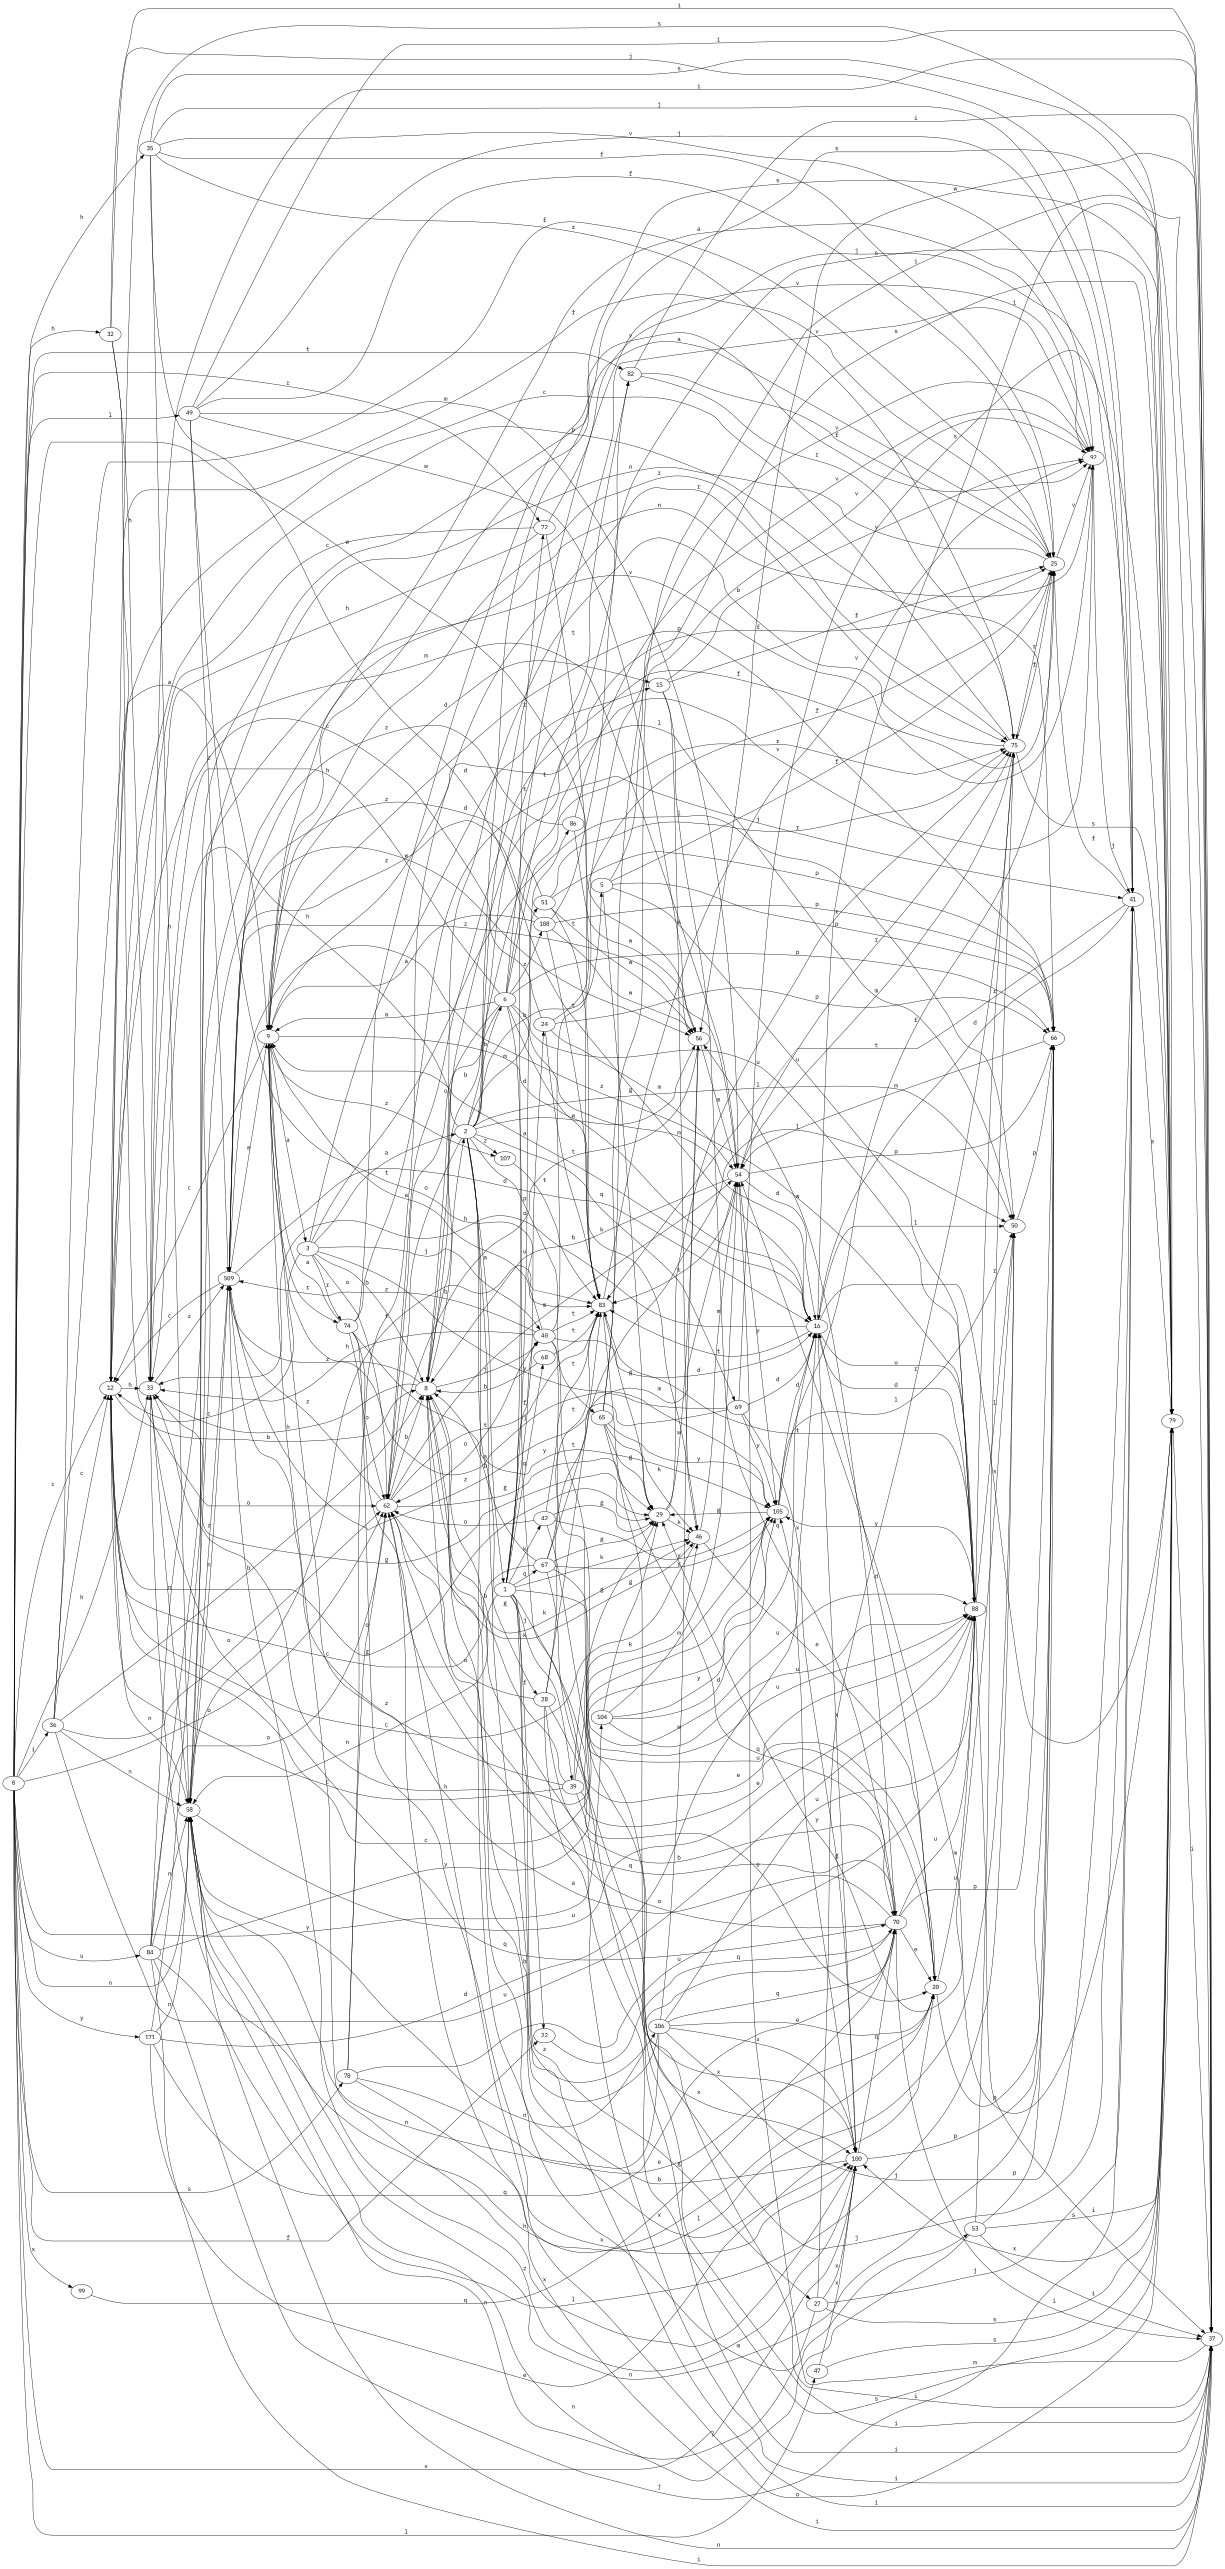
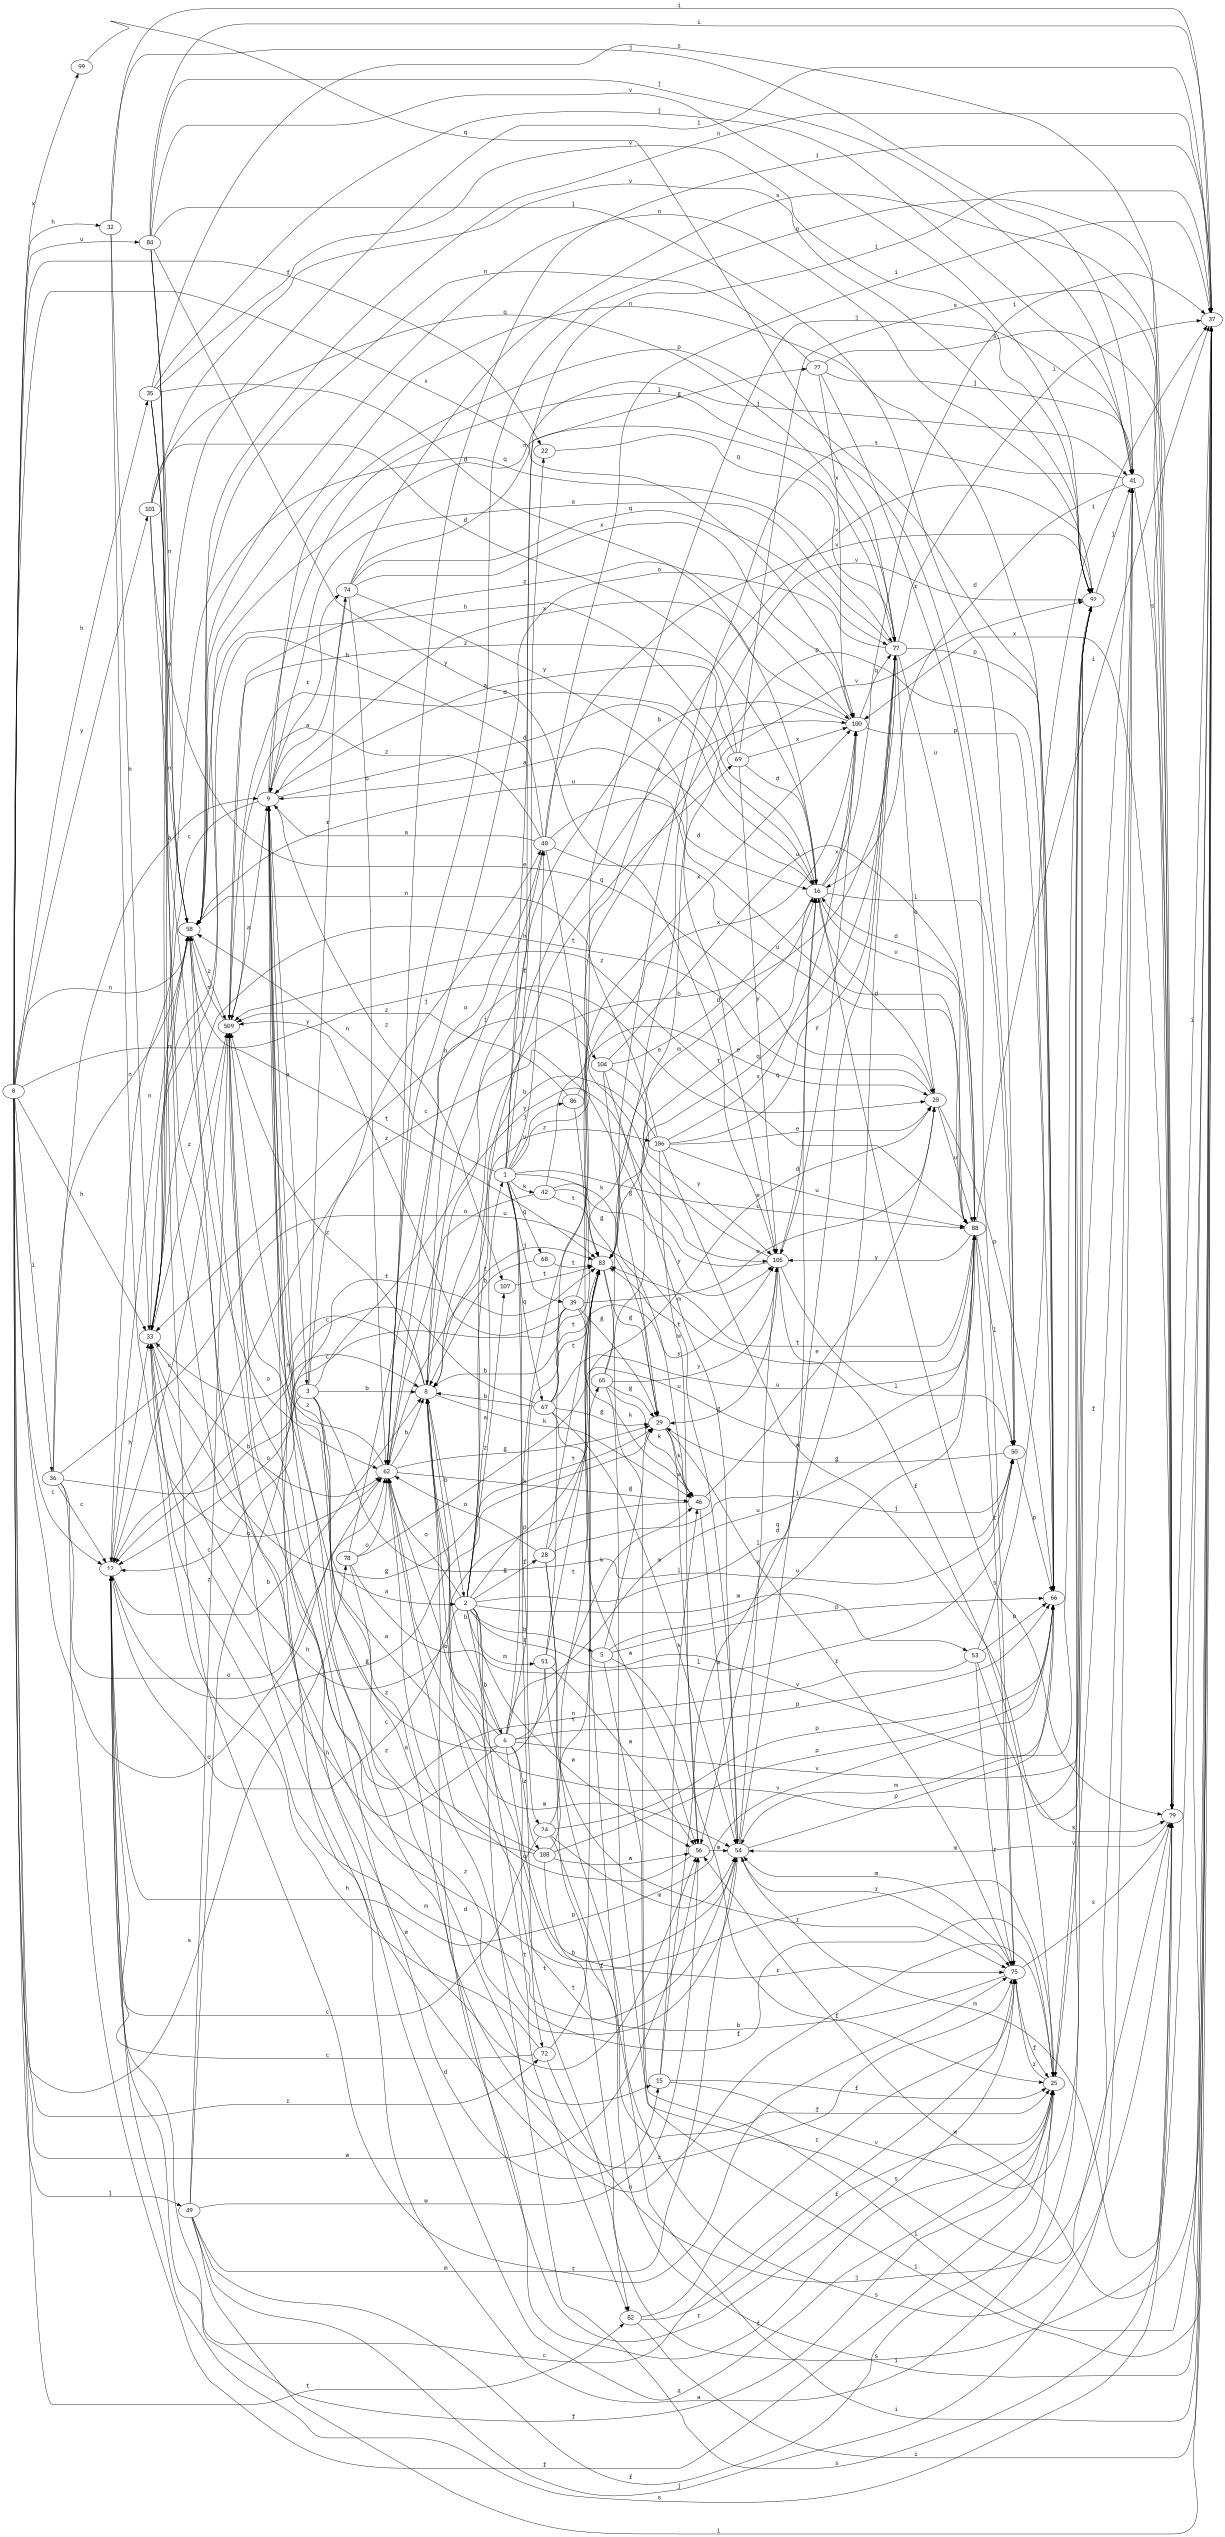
(374, 1367) -> (242, 1449)
(896, 1923) -> (896, 649)
(150, 2038) -> (150, 509)
(817, 2371) -> none
